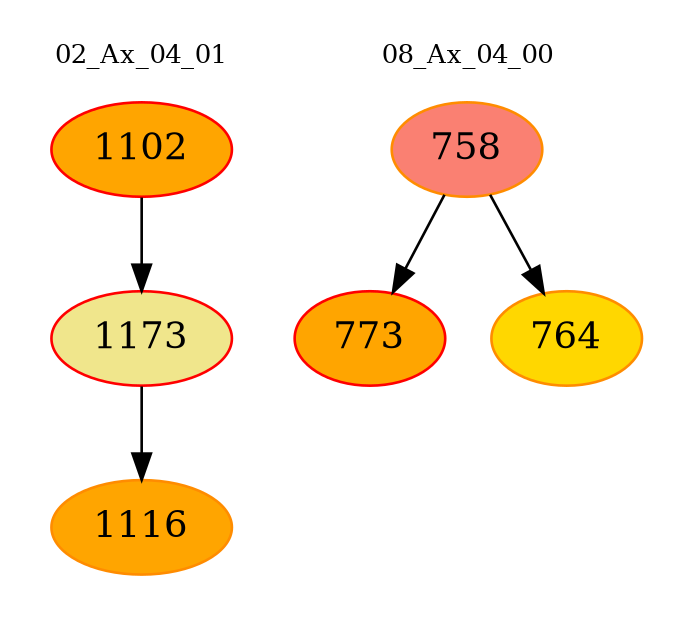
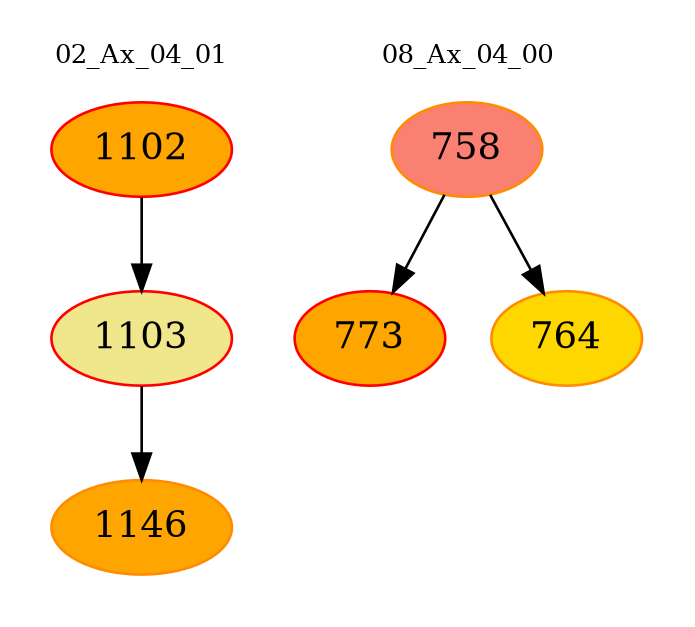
(142, 338) -> (142, 338)
(142, 527) -> (142, 527)
